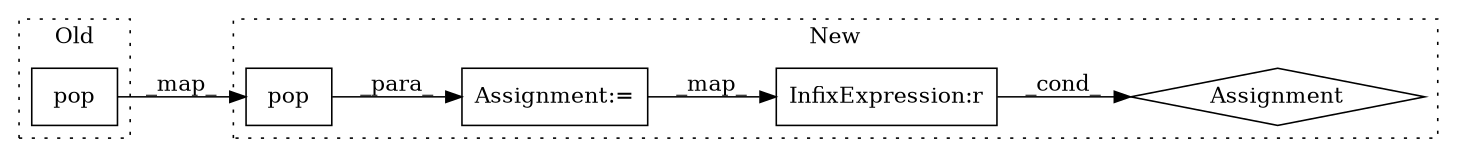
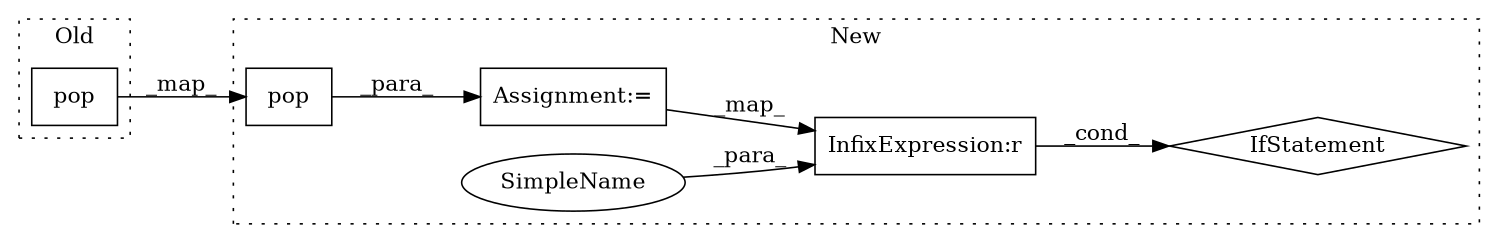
(1278, 97) -> (1318, 146)
none -> (573, 183)
